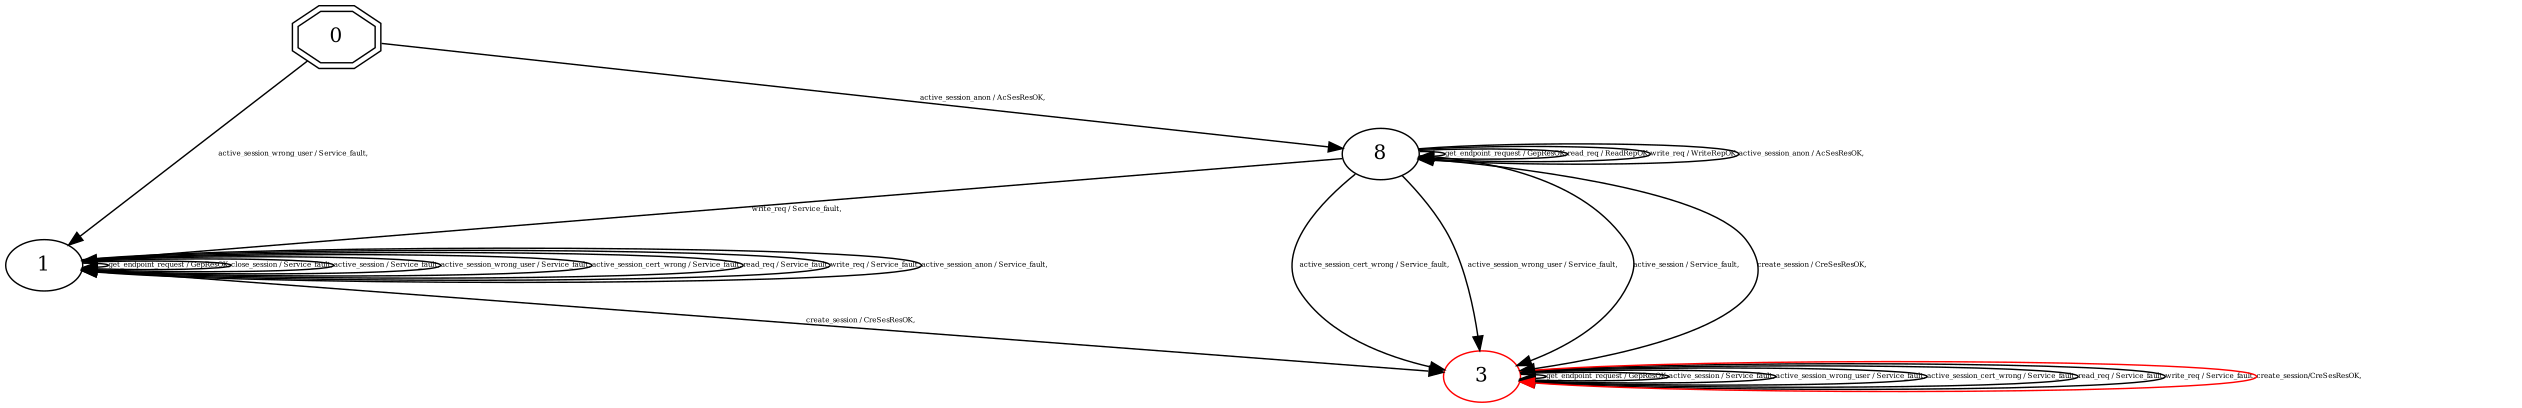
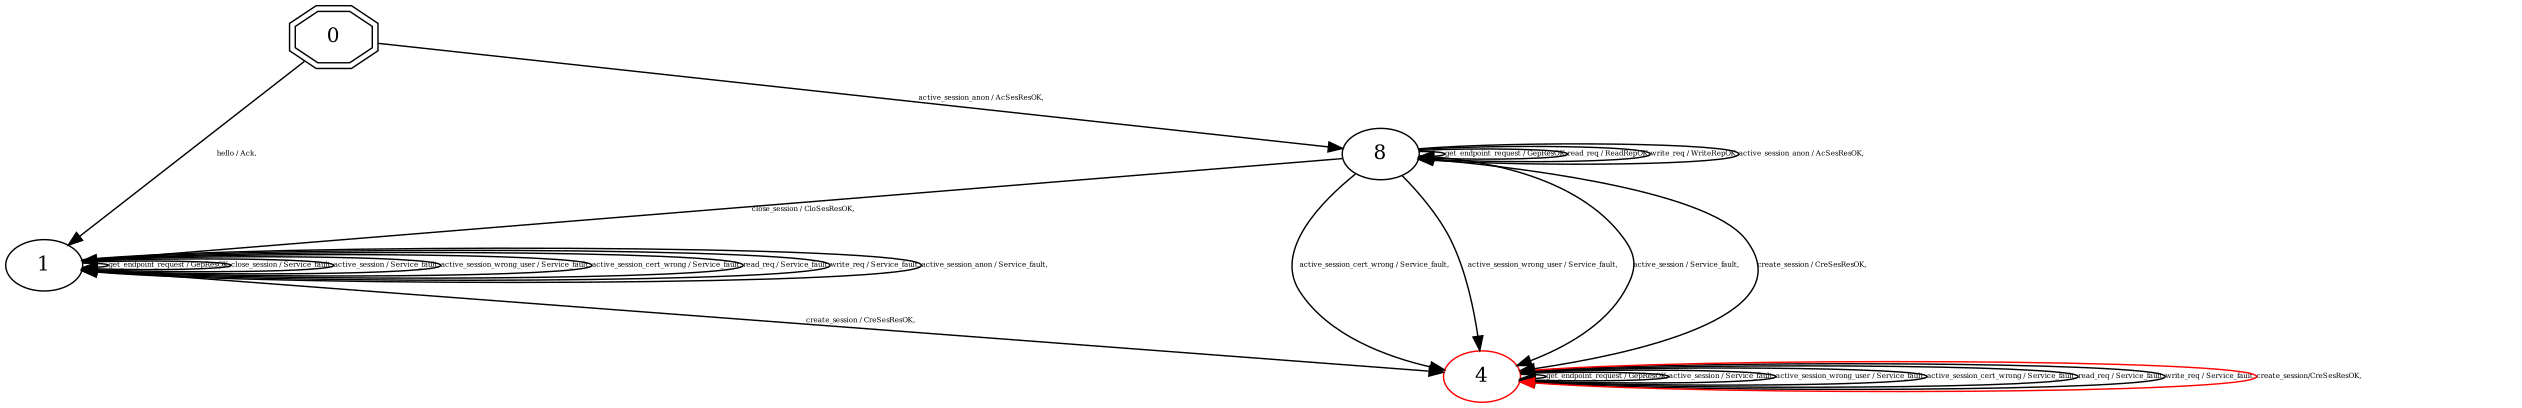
(294, 154) -> (237, 154)
(797, 210) -> (804, 210)
(1482, 377) -> (1482, 377)
